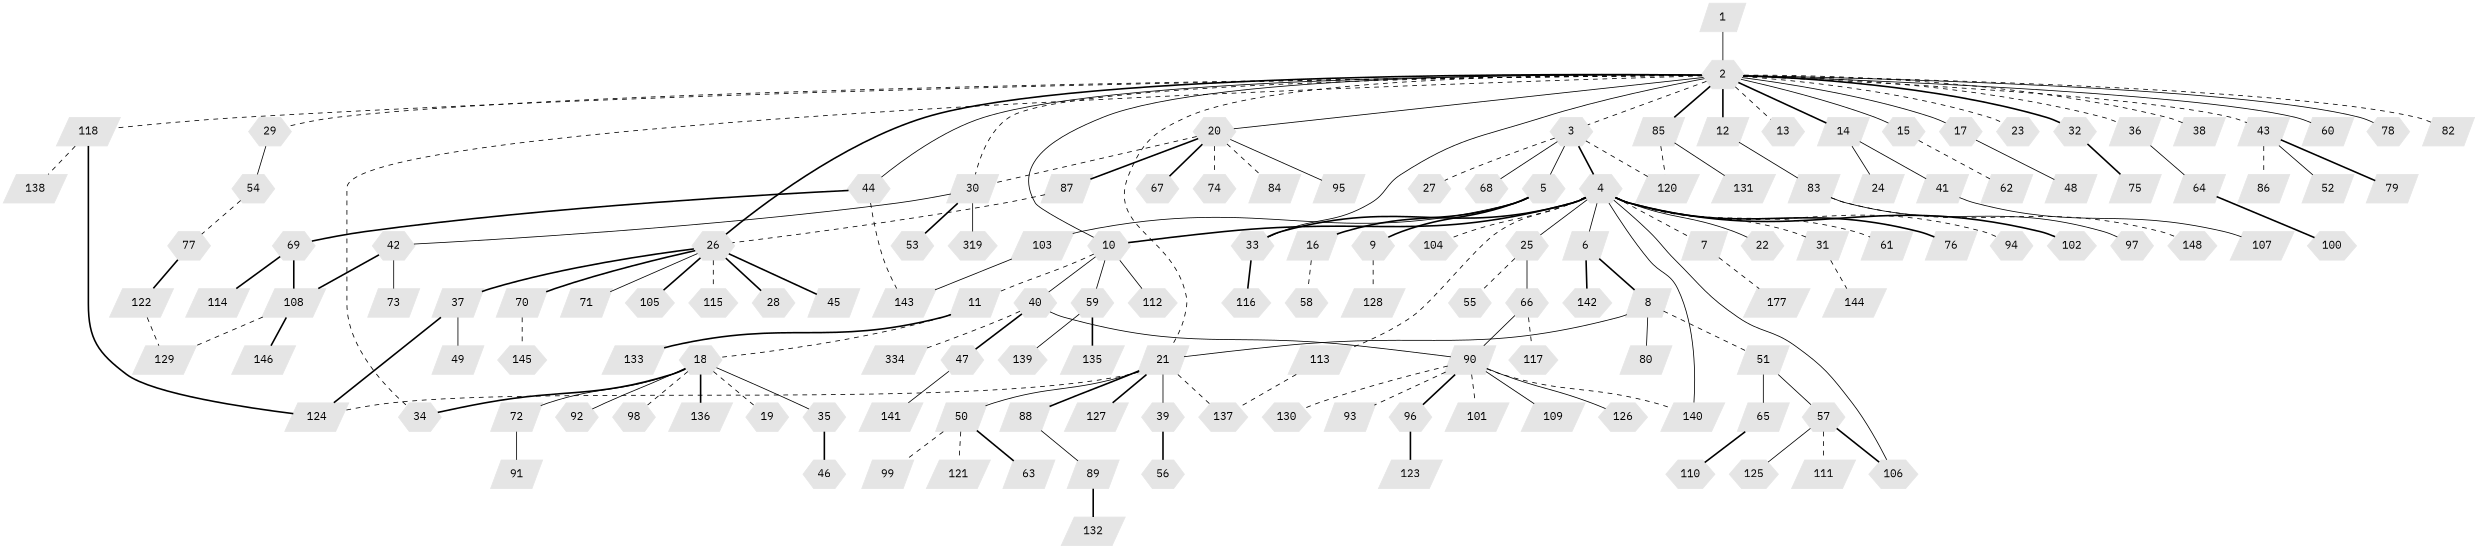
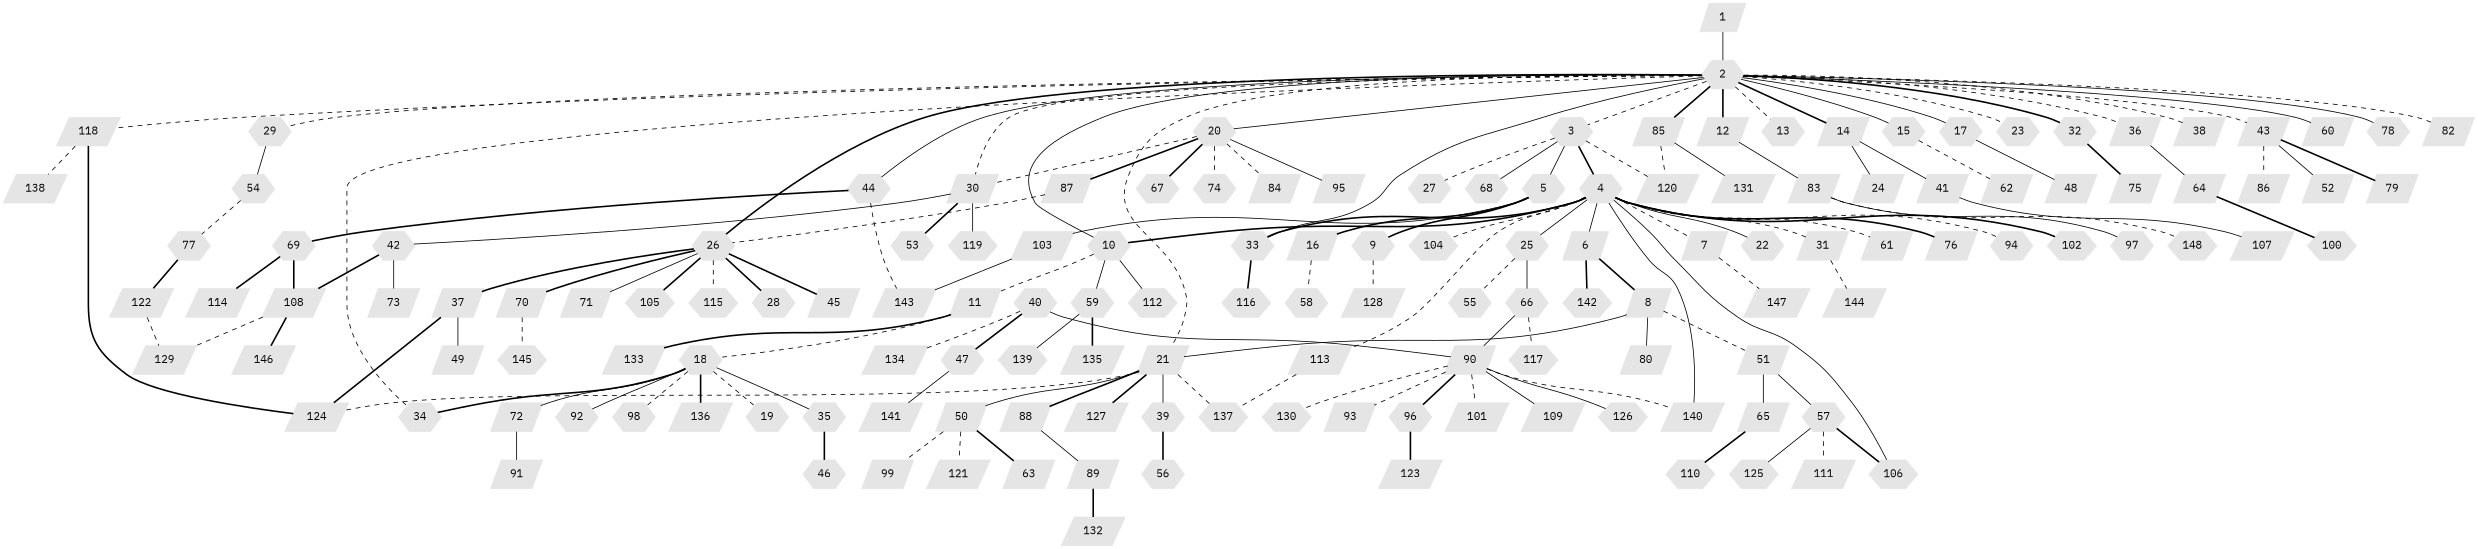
(973, 246) -> (973, 246)
(1072, 274) -> none
(1777, 303) -> (1777, 303)
(895, 360) -> (895, 360)
